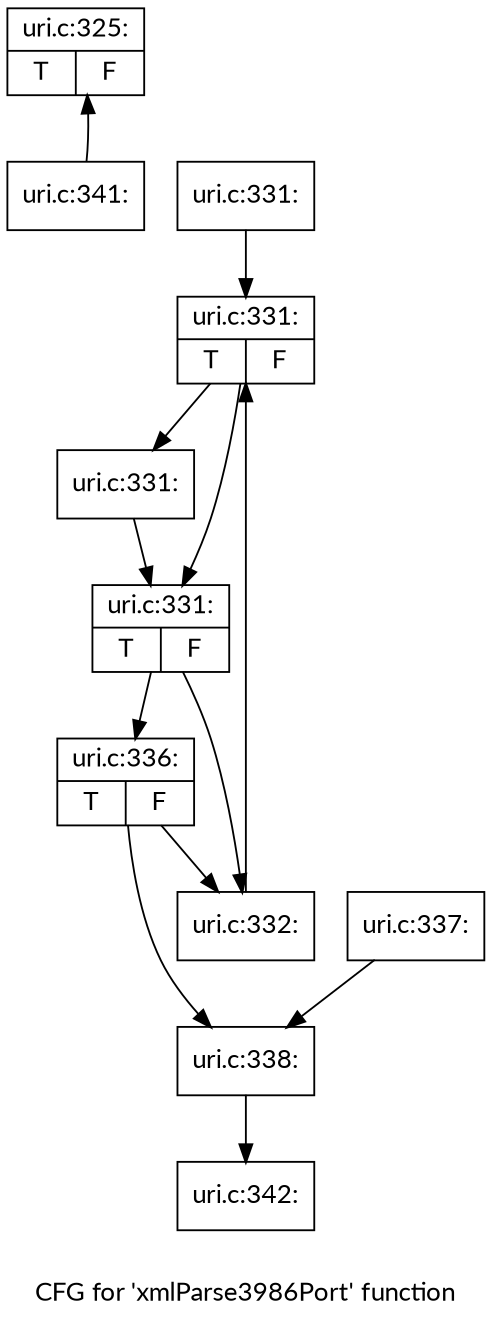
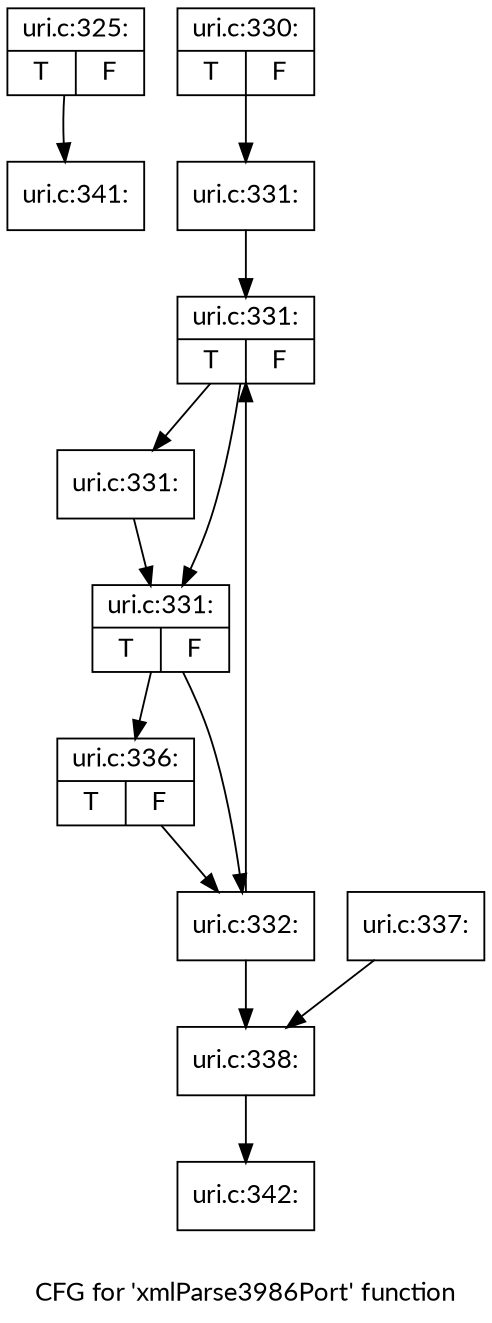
none -> (246, 52)
(88, 138) -> (63, 119)
(147, 926) -> (246, 984)
